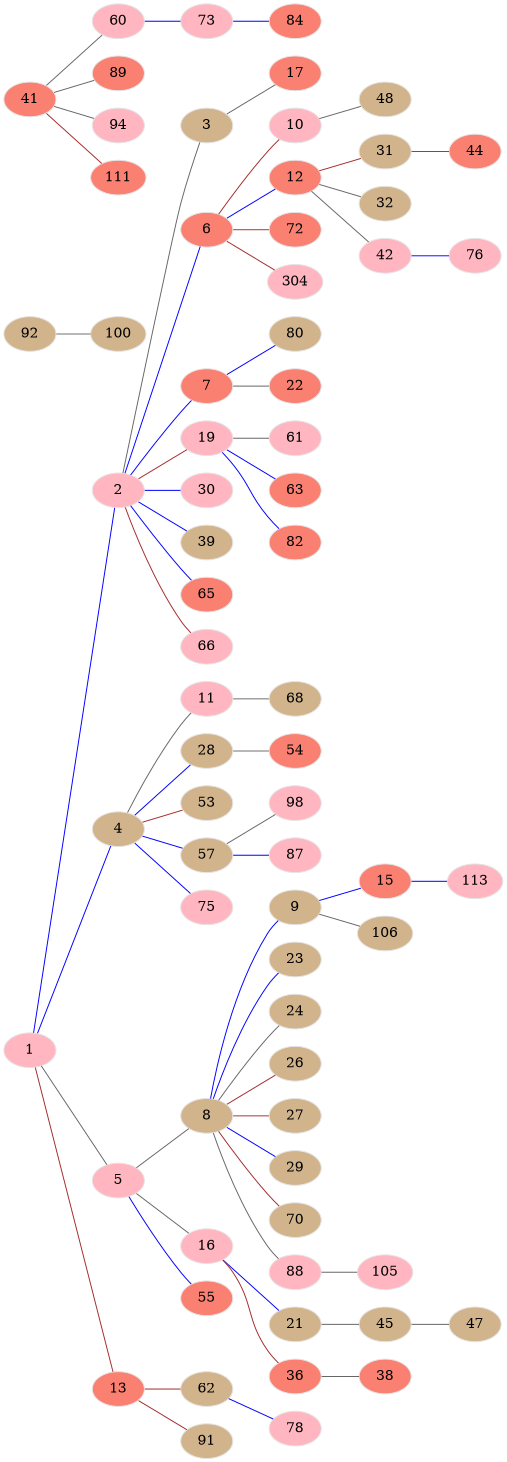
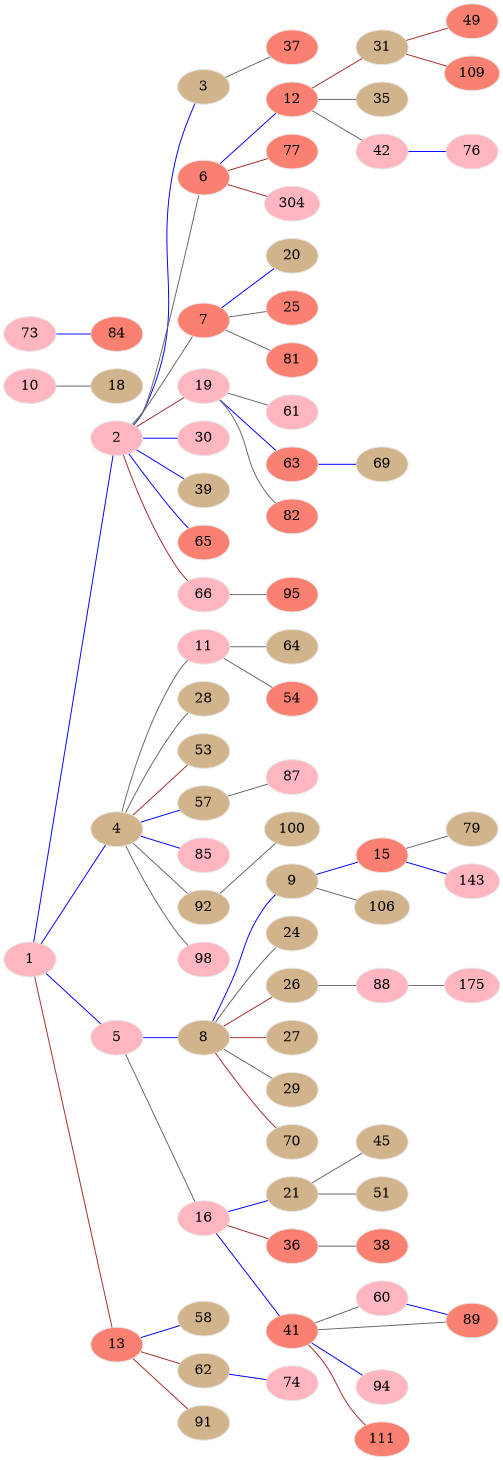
(163, 21) -> (427, 1309)
(295, 73) -> (292, 47)
none -> (472, 73)
(385, 99) -> (117, 386)
(74, 112) -> (337, 1359)
(475, 152) -> (472, 21)
(247, 176) -> none
(385, 204) -> (382, 99)
(295, 230) -> (292, 152)
(158, 307) -> (168, 266)
(295, 334) -> (292, 256)
(163, 360) -> (174, 300)
none -> (292, 360)
(295, 386) -> (292, 308)
(160, 437) -> (164, 381)
none -> (382, 464)
(250, 491) -> (247, 452)
none -> (292, 595)
(295, 699) -> (292, 647)
(251, 751) -> (248, 673)
(163, 790) -> (154, 761)
(251, 829) -> (154, 898)
none -> (472, 829)
(251, 855) -> (248, 790)
none -> (160, 868)
(475, 881) -> (472, 881)
(207, 907) -> (204, 855)
(295, 959) -> none
(74, 1115) -> (73, 999)
(251, 1142) -> (248, 1064)
(163, 1148) -> (160, 1038)
none -> (382, 1194)
(240, 1199) -> (337, 986)
(385, 1272) -> (472, 986)
none -> (248, 1275)
(207, 1298) -> none
none -> (204, 1319)
(475, 1324) -> none
(295, 1429) -> (292, 1383)
